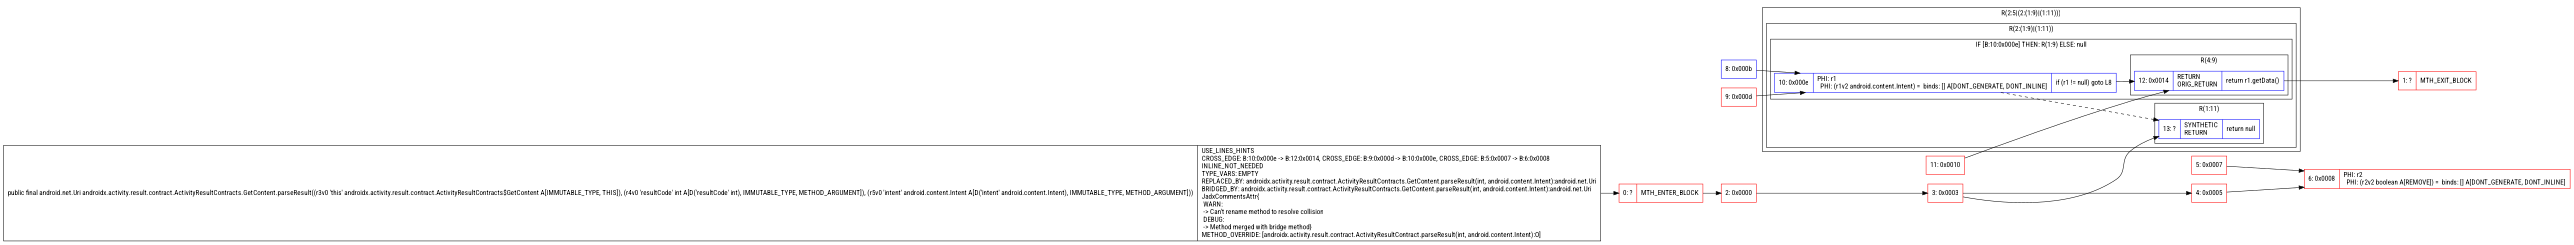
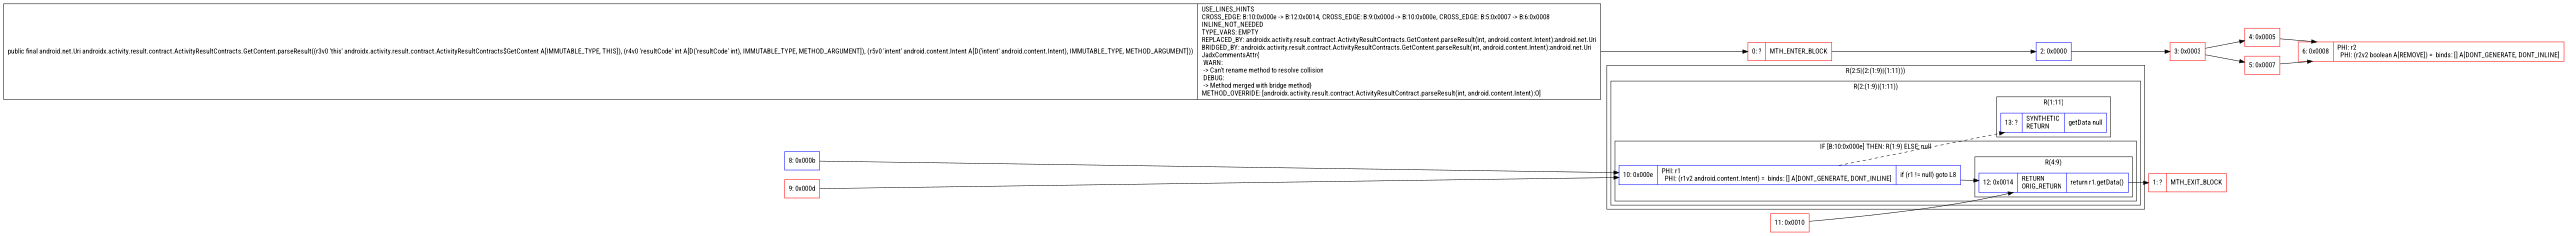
(2241, 129) -> (2085, 123)
(1739, 193) -> (2054, 52)
(2071, 198) -> (2222, 58)
